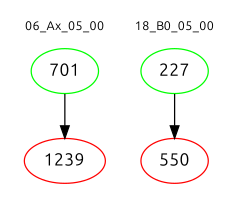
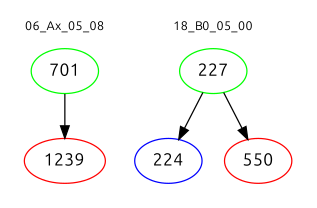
(65, 27) -> (65, 27)
none -> (168, 161)
